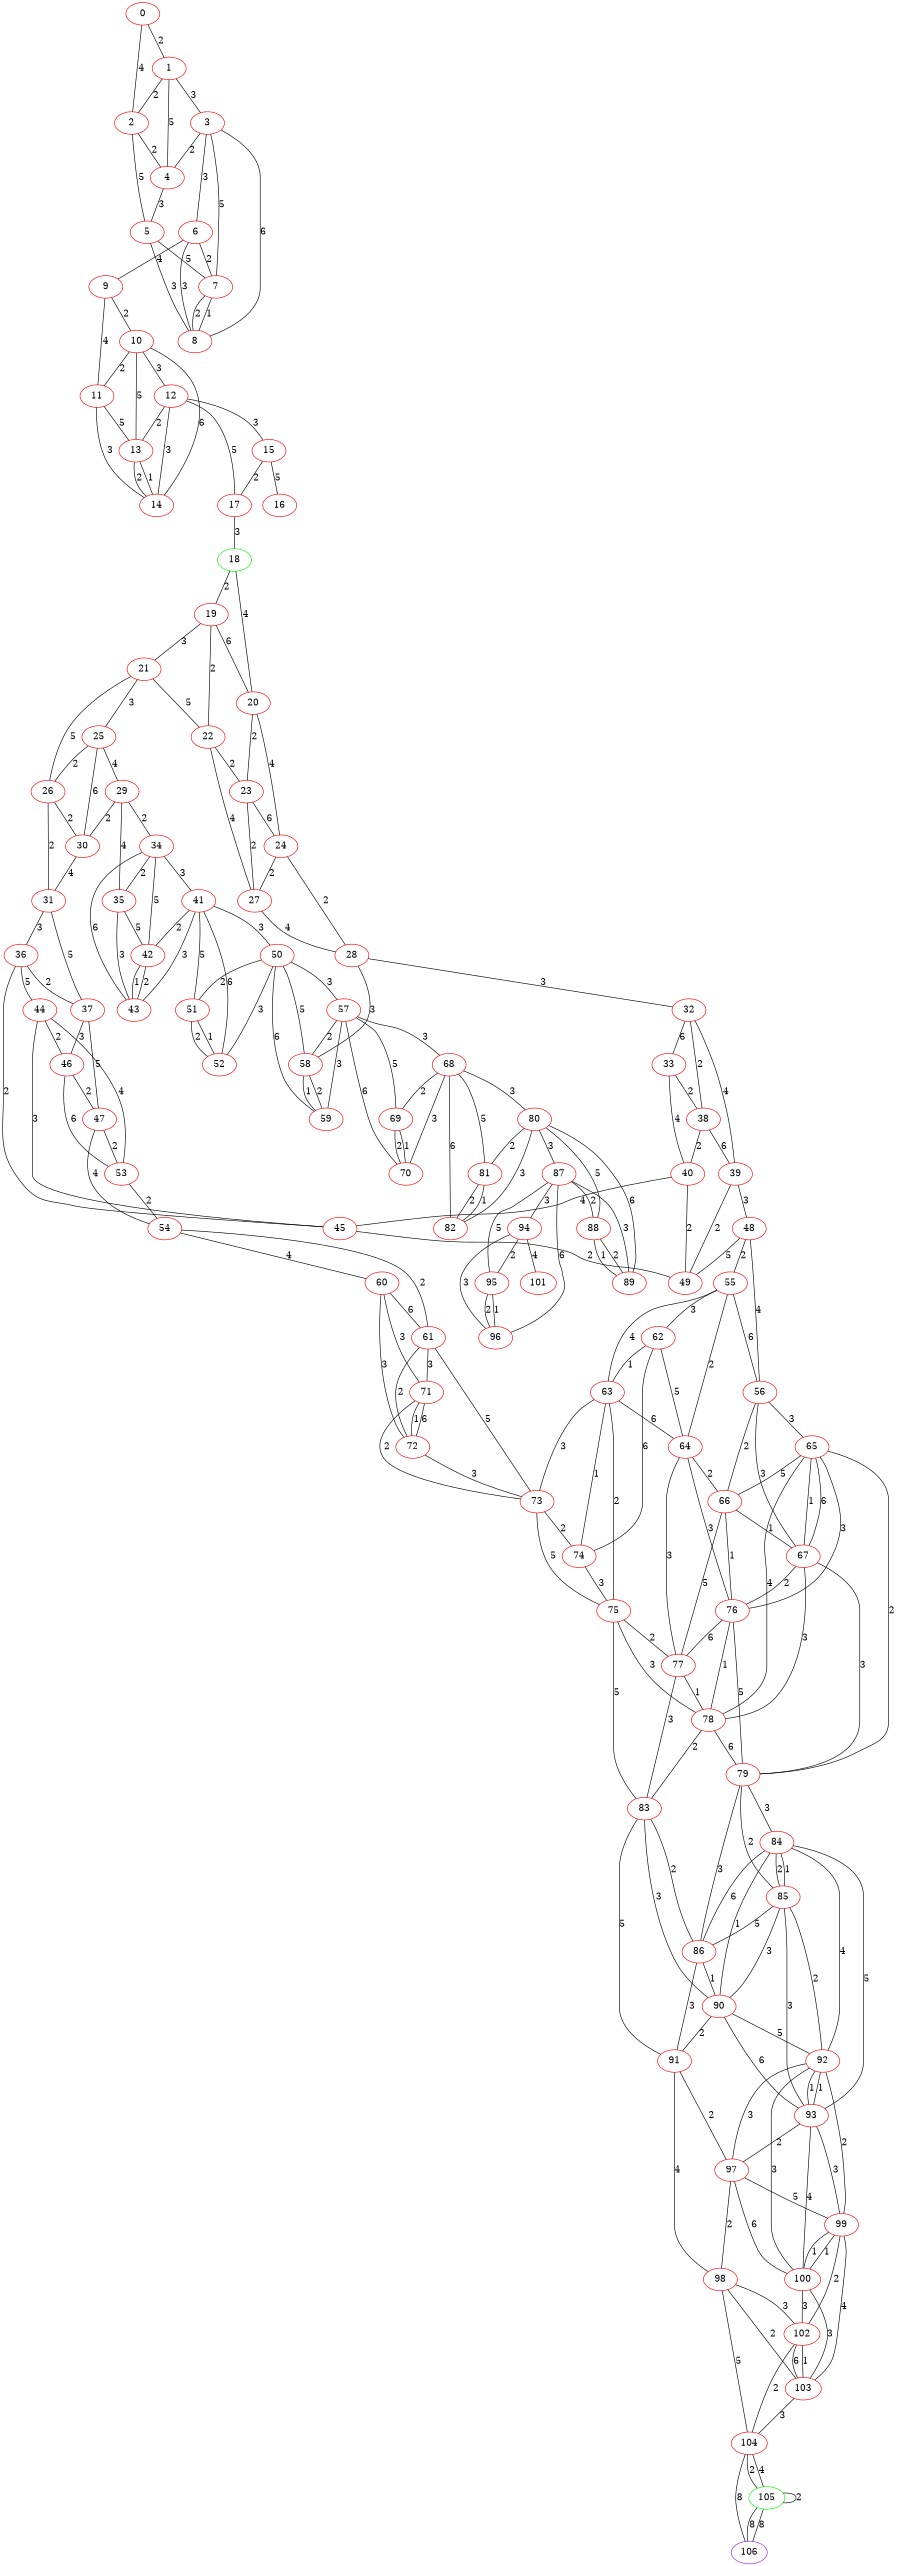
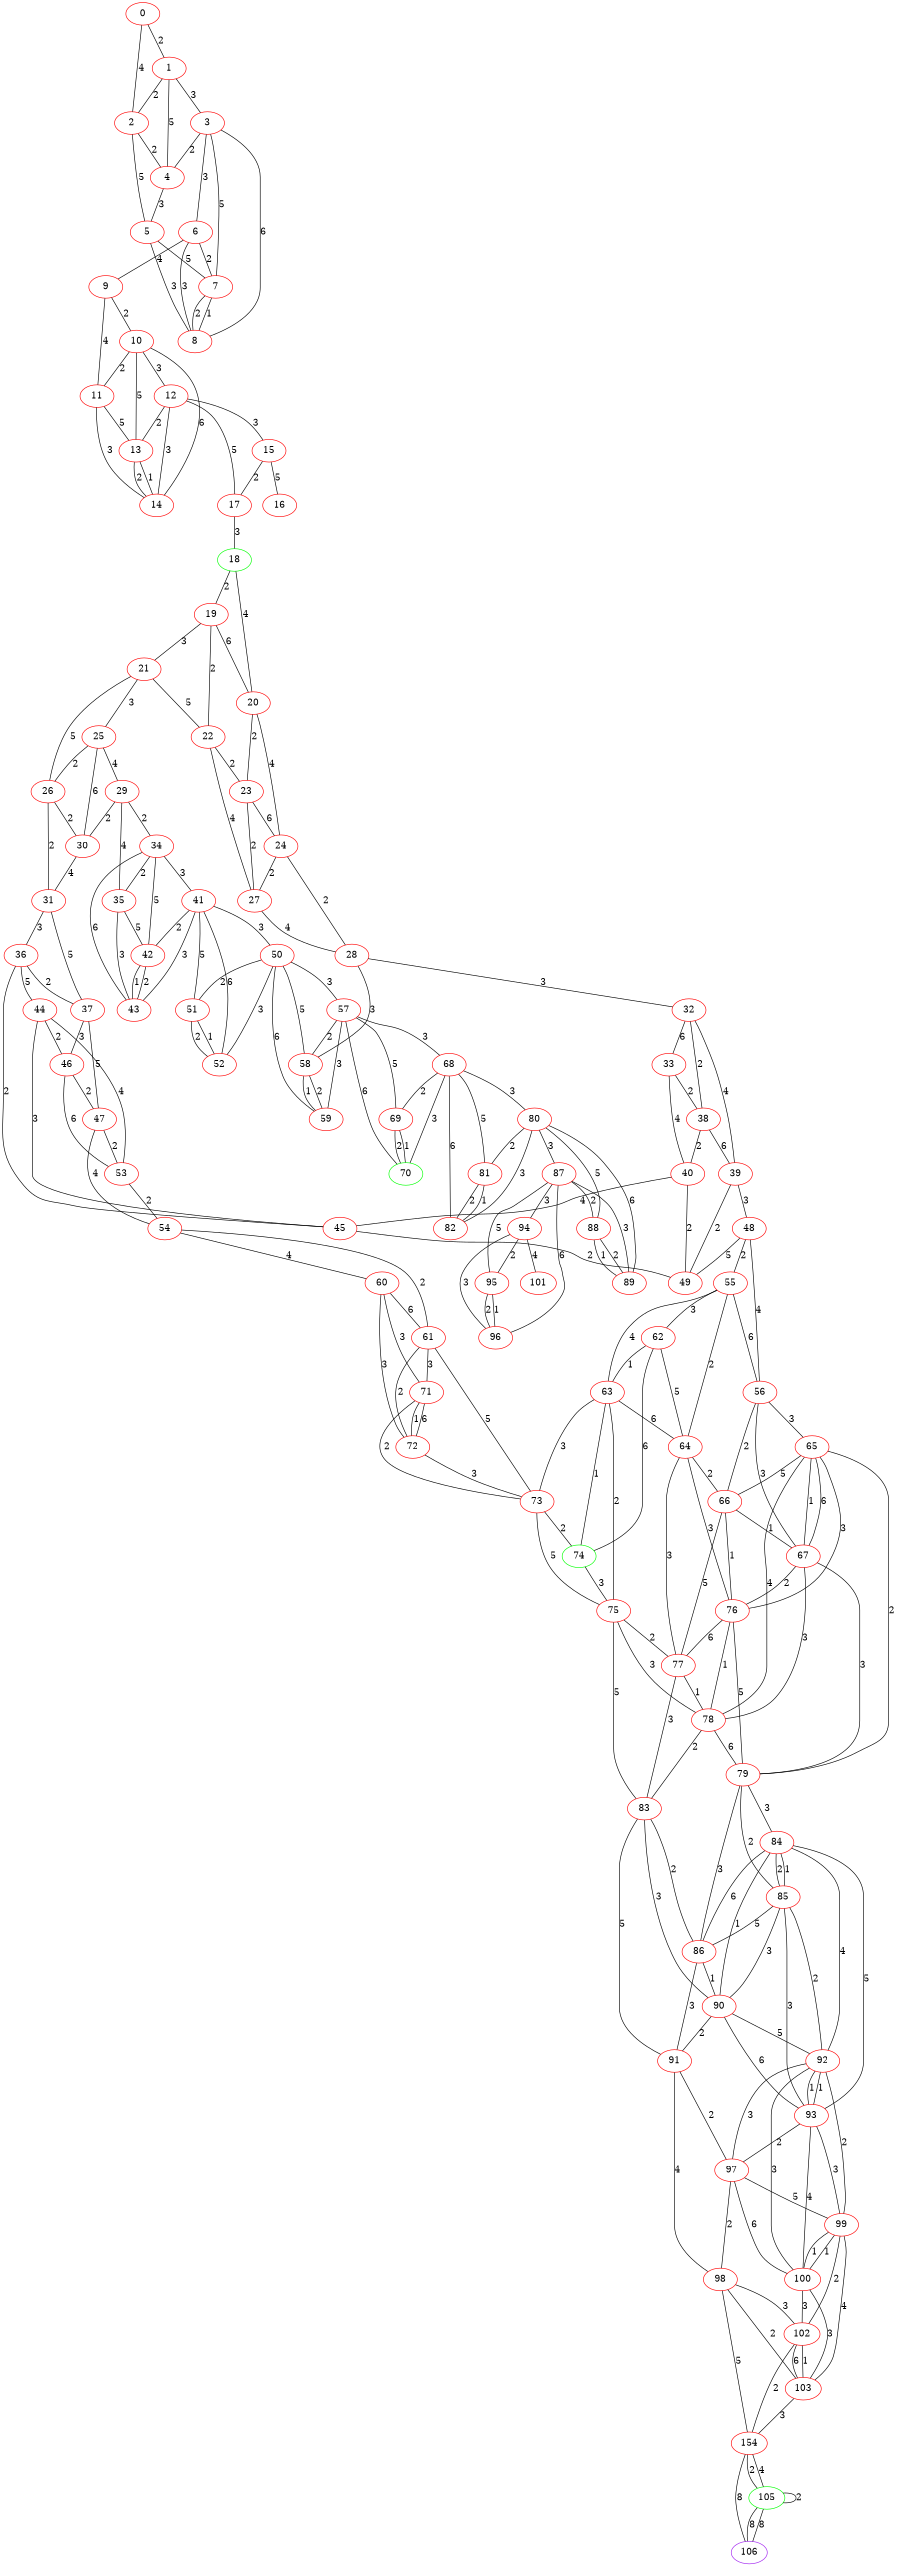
(406, 1174) -> (406, 1174)
(579, 1556) -> (579, 1556)
(749, 2443) -> (749, 2443)
